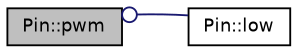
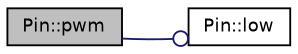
(162, 14) -> (148, 39)
